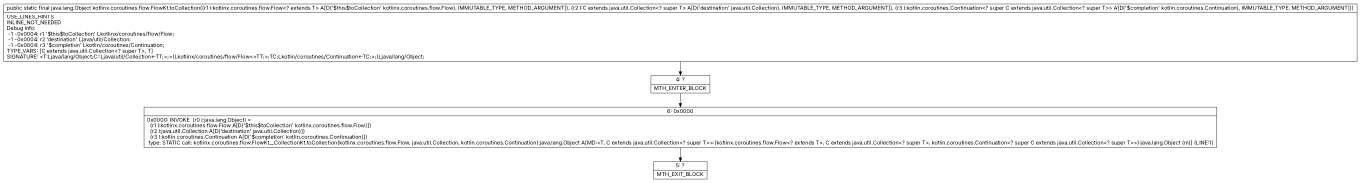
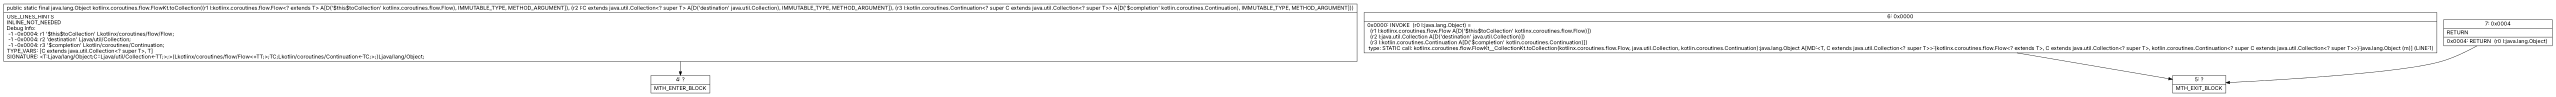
none -> (2498, 33)
(680, 98) -> none
